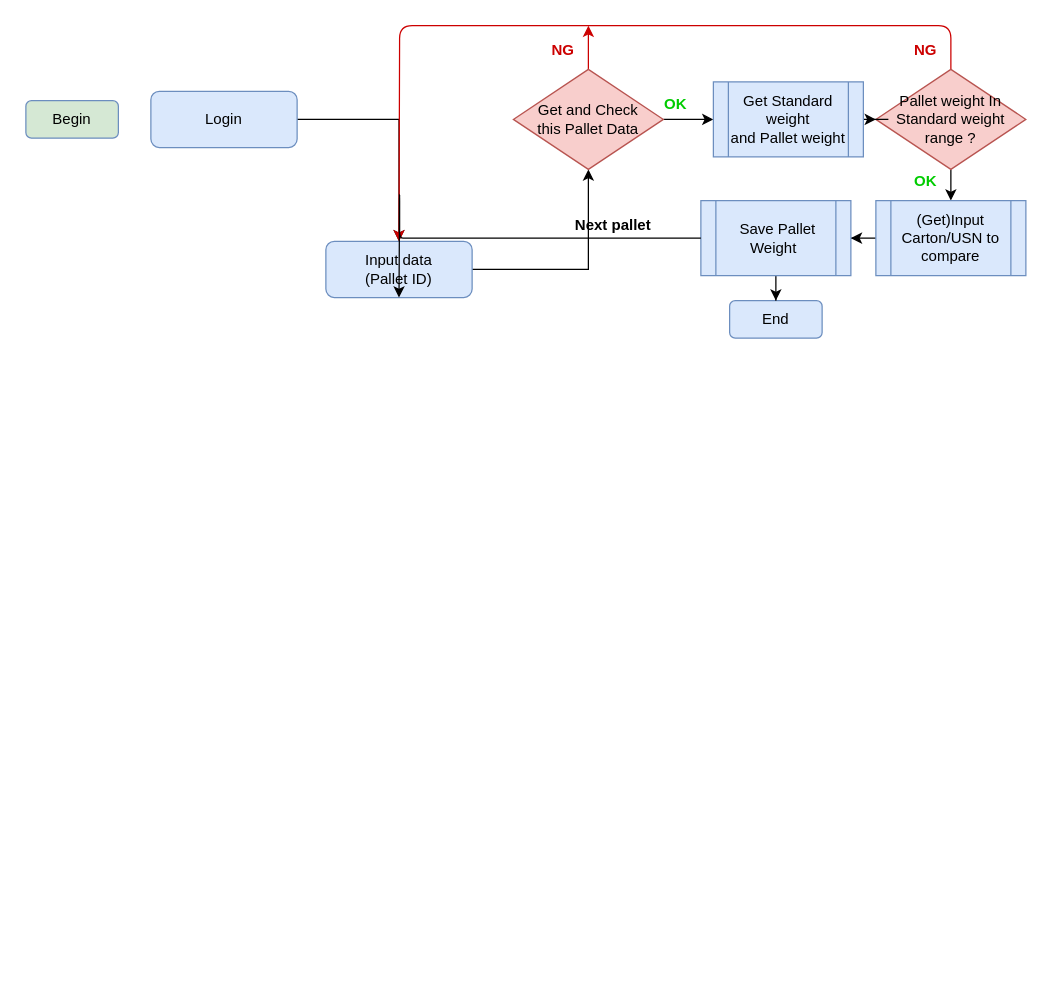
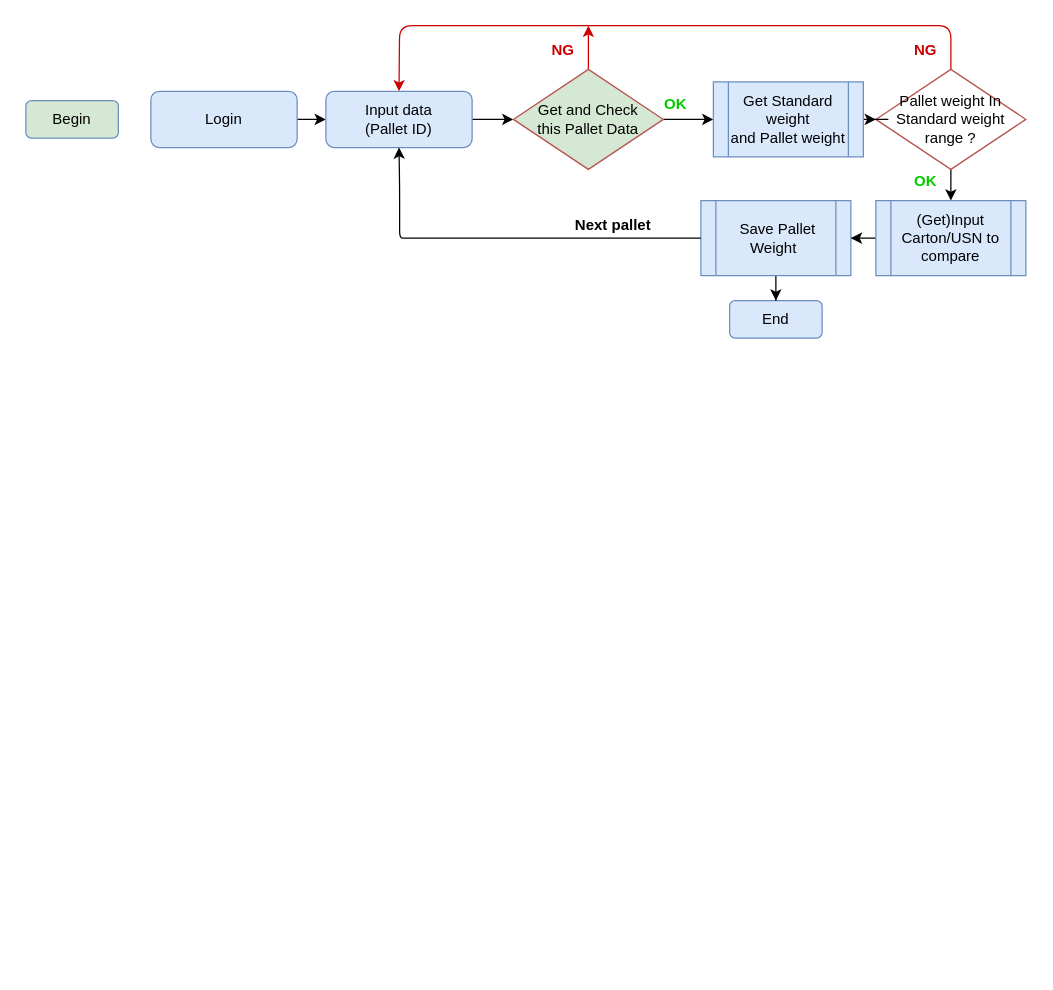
(588, 119) -> (588, 119)
(951, 119) -> (951, 119)
(399, 269) -> (399, 119)
